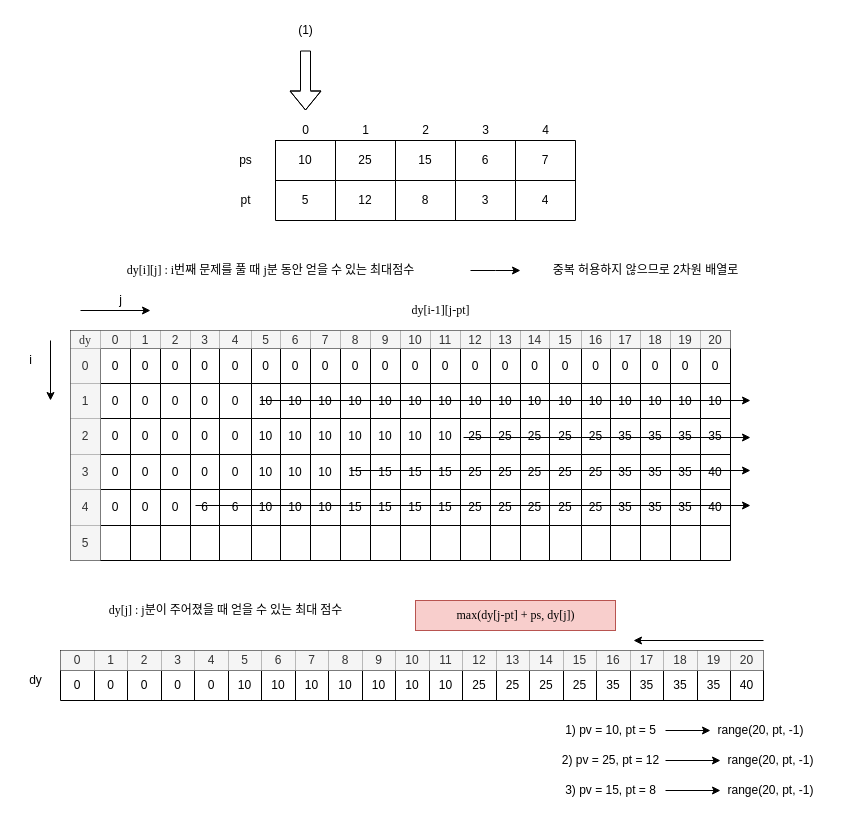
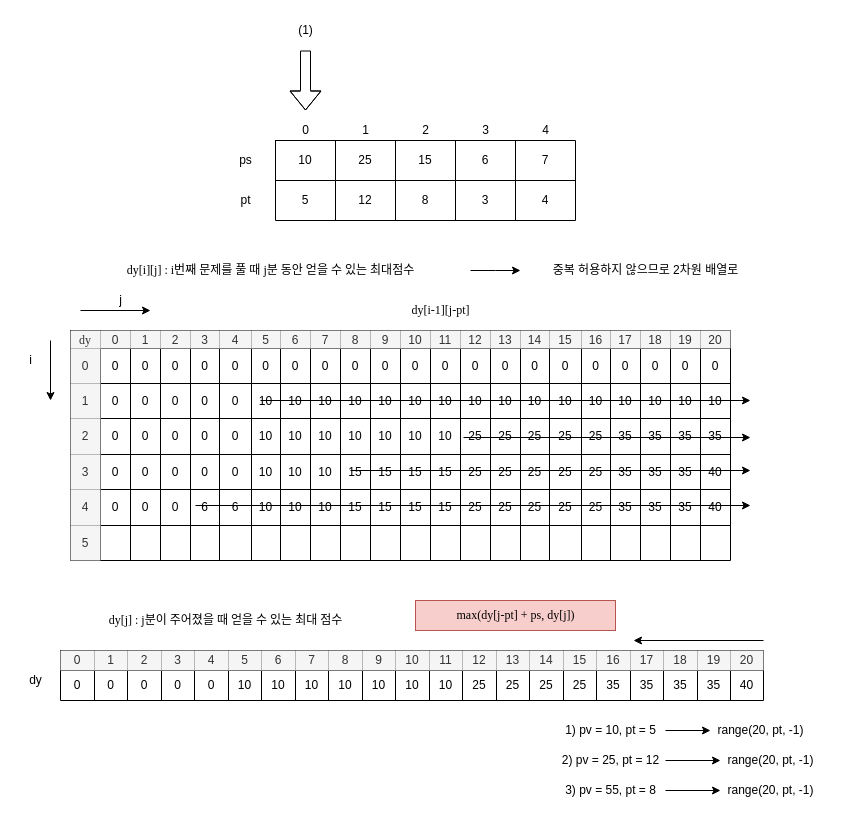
(226, 611) -> (226, 621)
(611, 791) -> (611, 791)
